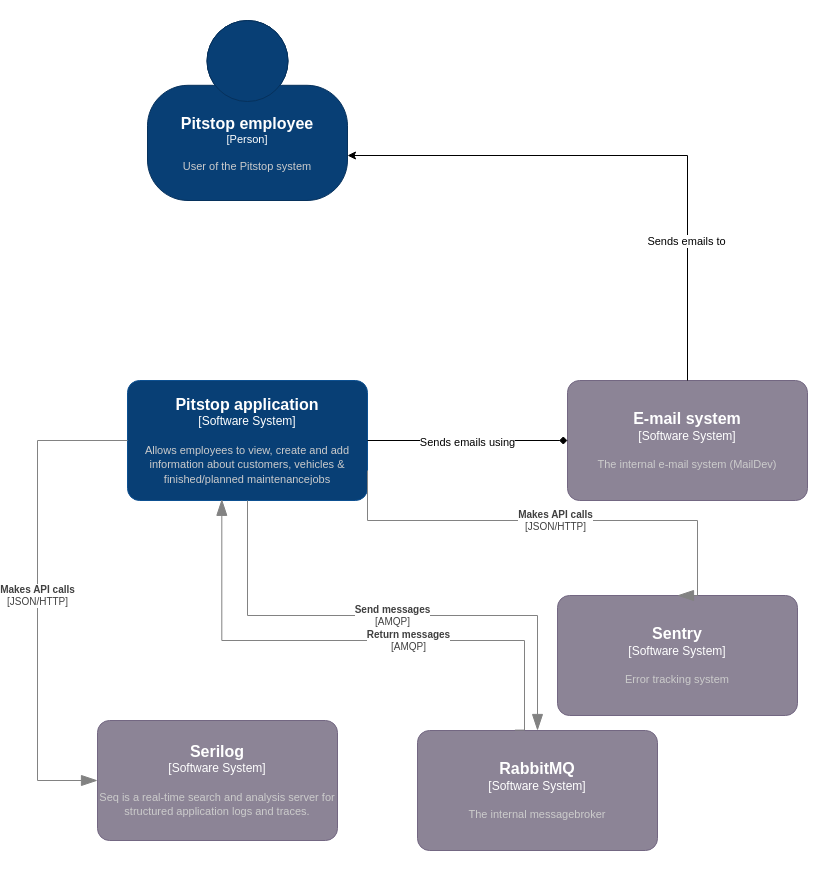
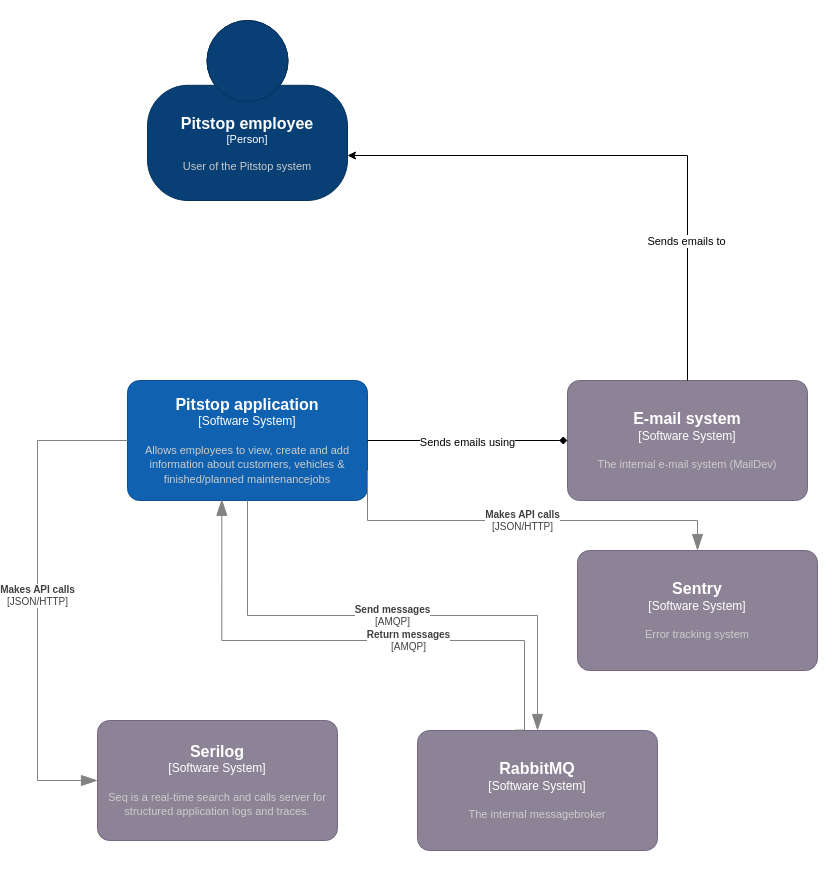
(248, 441) -> (248, 441)
(678, 656) -> (698, 611)
(218, 781) -> (218, 781)
